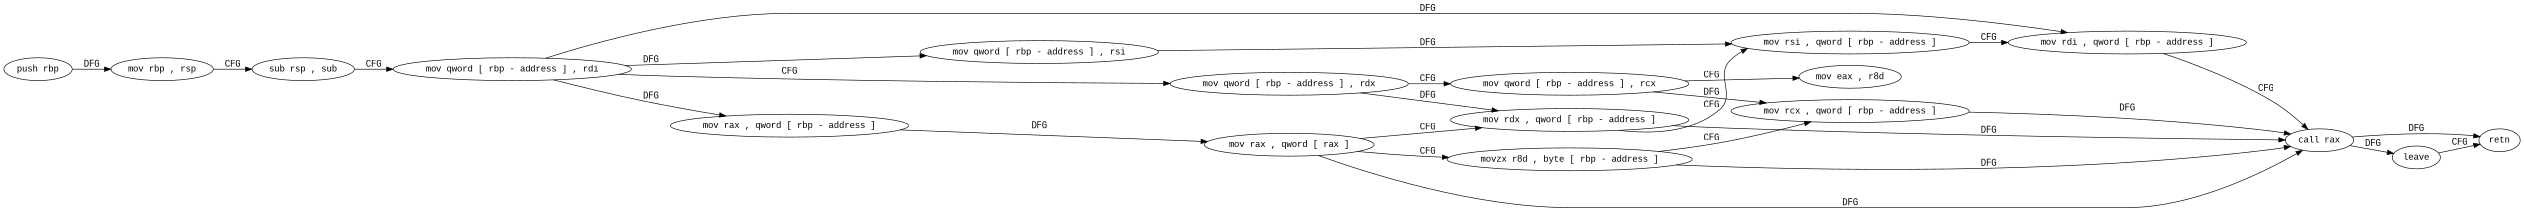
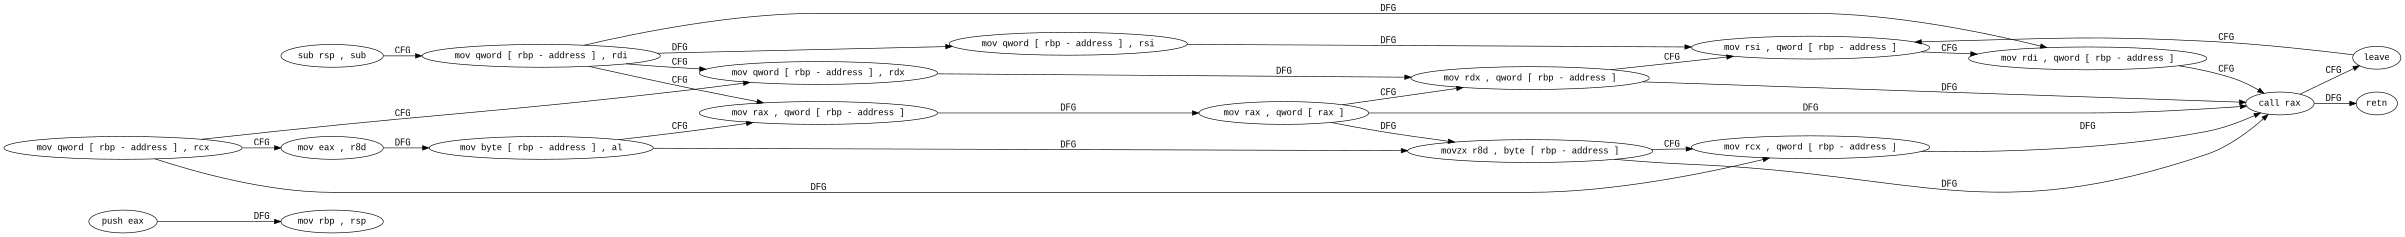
(38, 69) -> (123, 222)
(229, 69) -> none
(1426, 84) -> (473, 112)
(651, 96) -> (680, 80)
(2373, 144) -> (2333, 71)
none -> (541, 148)
(2456, 149) -> (2138, 39)
(1428, 151) -> (1388, 127)
